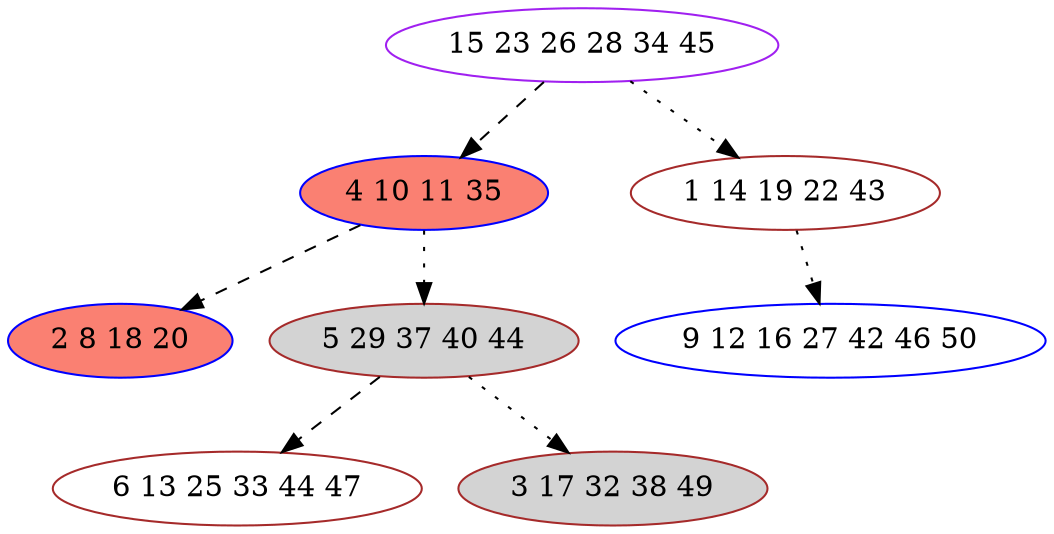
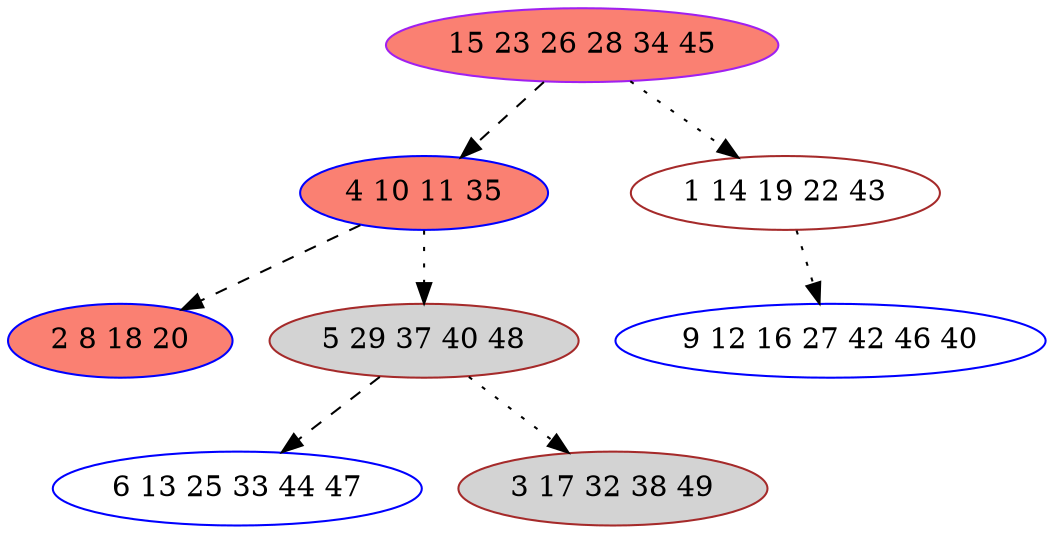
(582, 45) -> (582, 45)
(424, 341) -> (424, 341)
(831, 341) -> (831, 341)
(237, 489) -> (237, 489)
